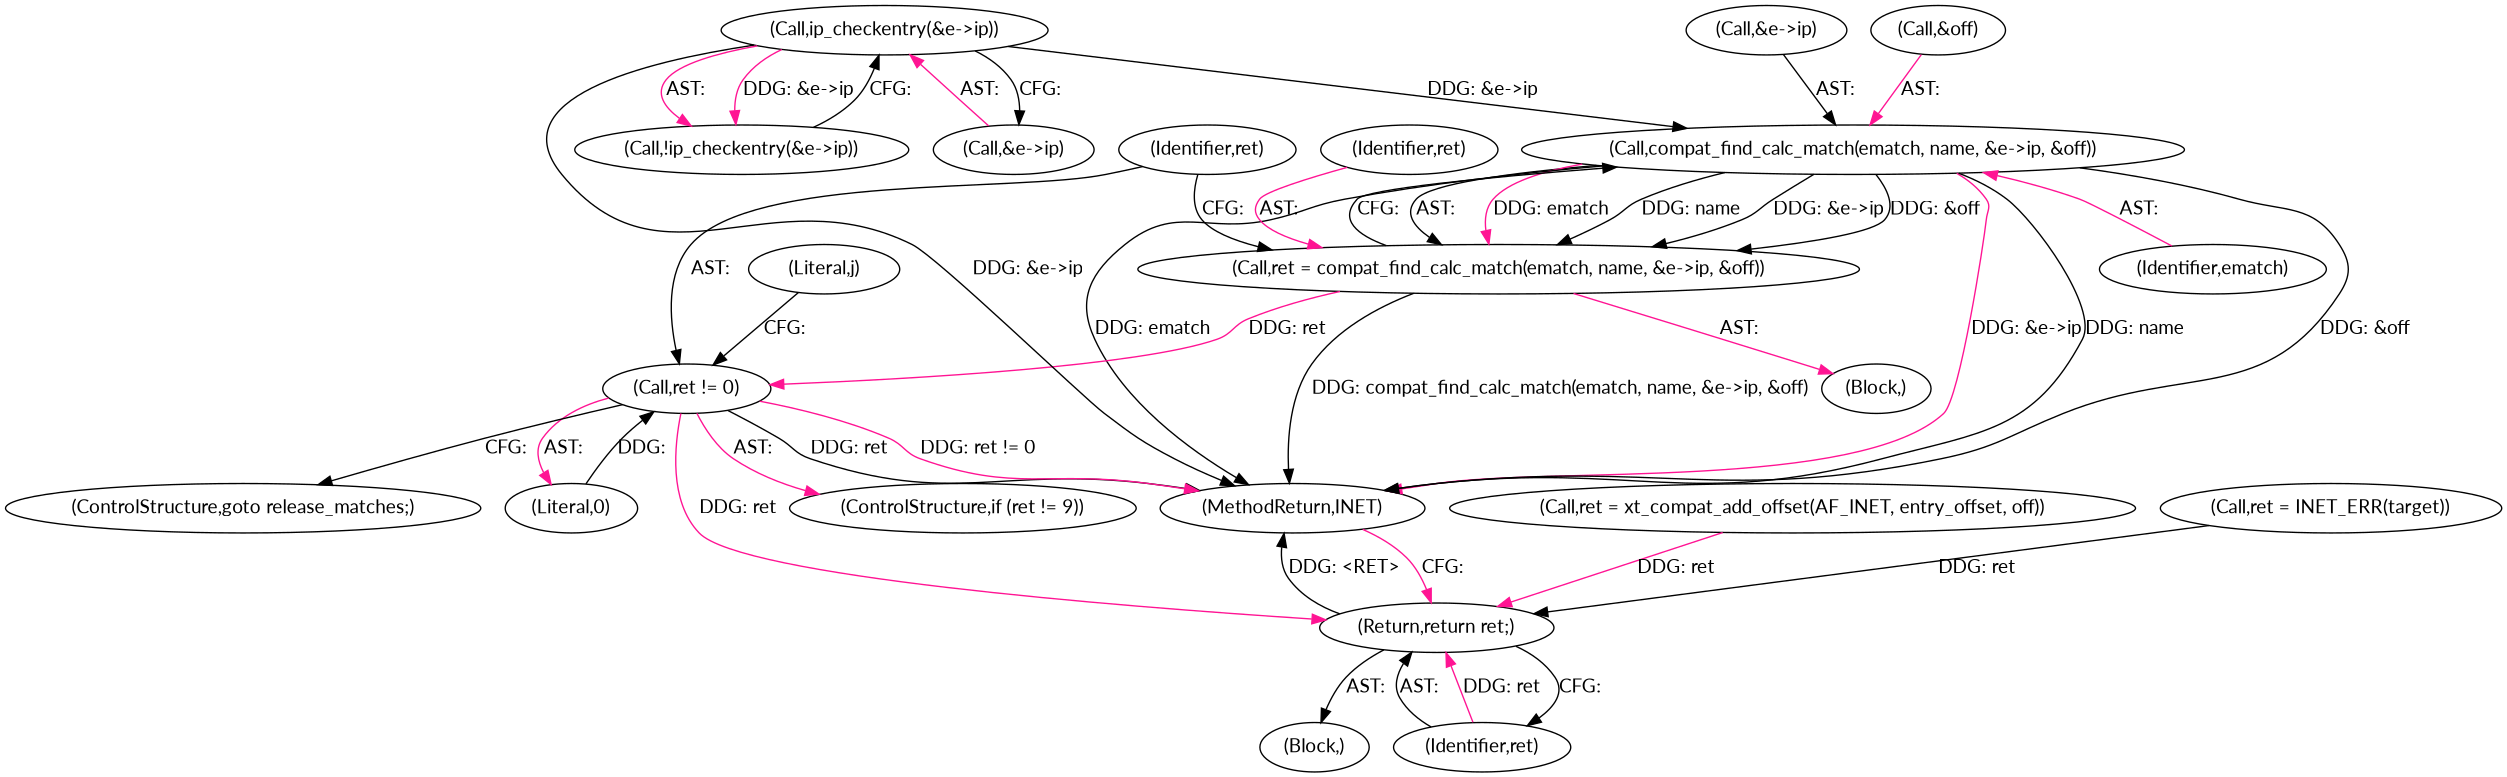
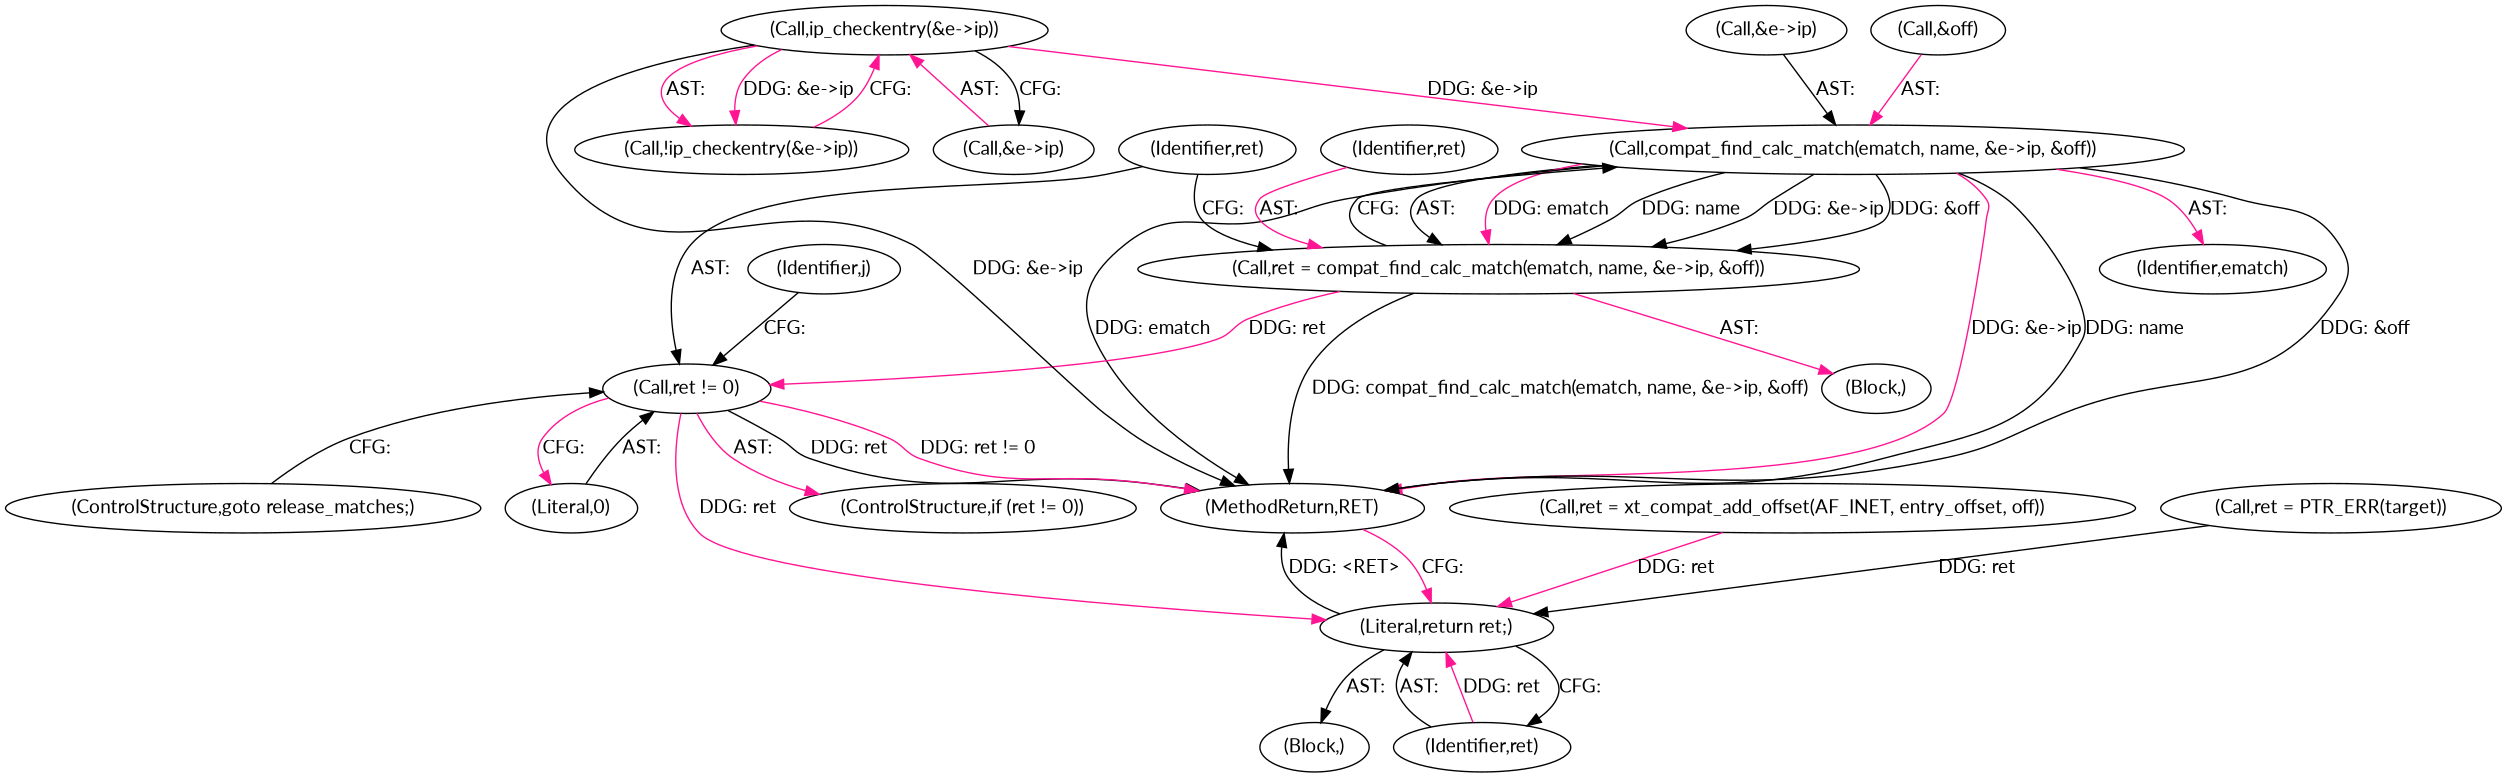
(1341, 87) -> (1341, 87)
(850, 104) -> (850, 104)
(2088, 203) -> (2135, 186)
(824, 269) -> (824, 269)
(476, 440) -> (423, 416)
(567, 448) -> (567, 448)
(645, 448) -> (645, 448)
(963, 508) -> (963, 508)
(1293, 508) -> (1293, 508)
(2331, 508) -> (2331, 508)
(1437, 628) -> (1437, 628)
